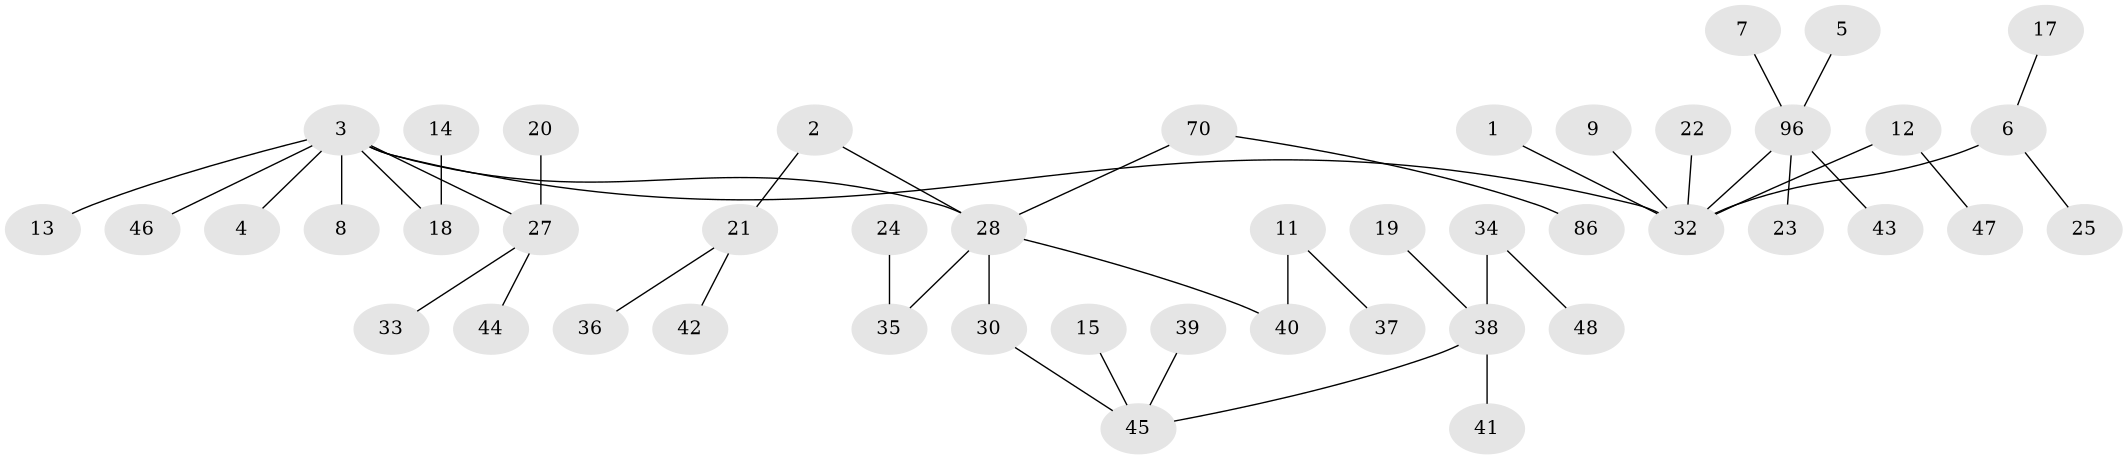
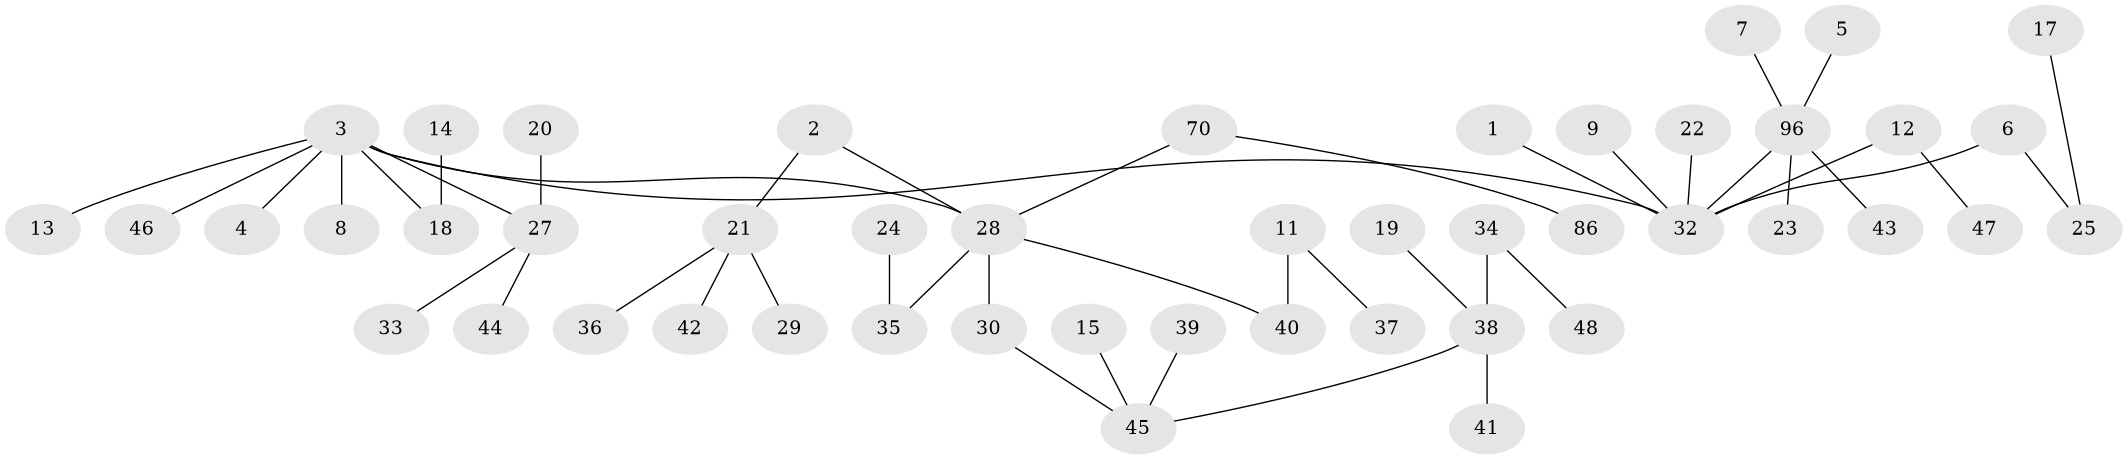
(2027, 80) -> (2065, 130)
none -> (790, 329)
